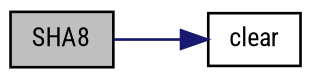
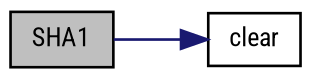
(62, 40) -> (62, 40)
